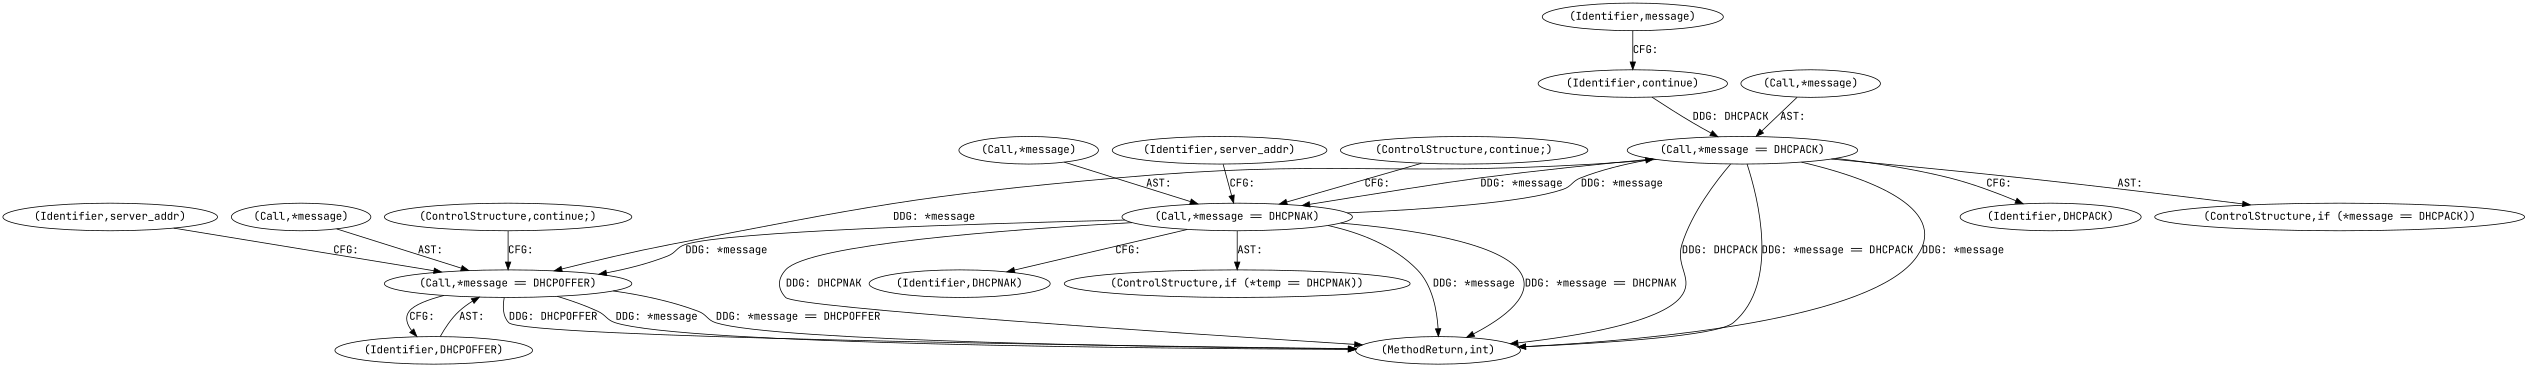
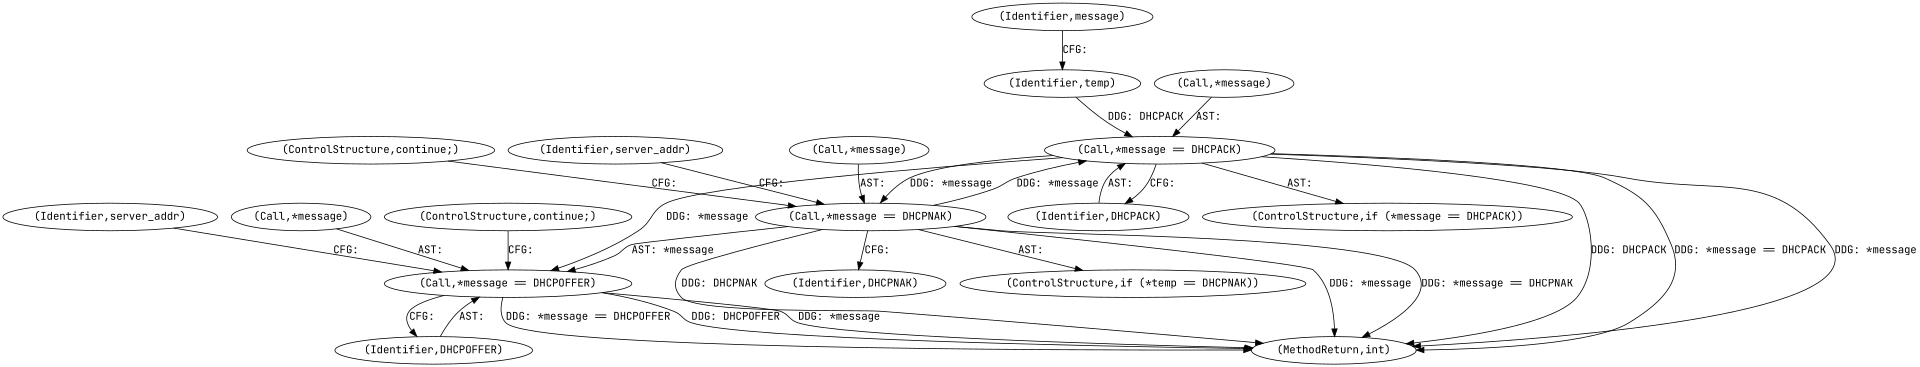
(1633, 84) -> (1062, 84)
none -> (1104, 183)
(727, 250) -> (673, 250)
